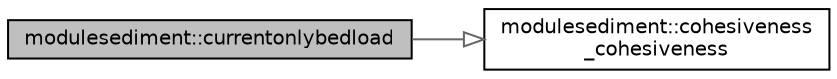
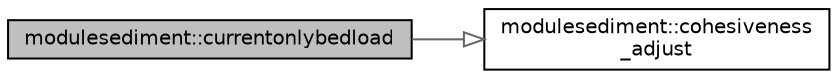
(657, 39) -> (657, 39)
